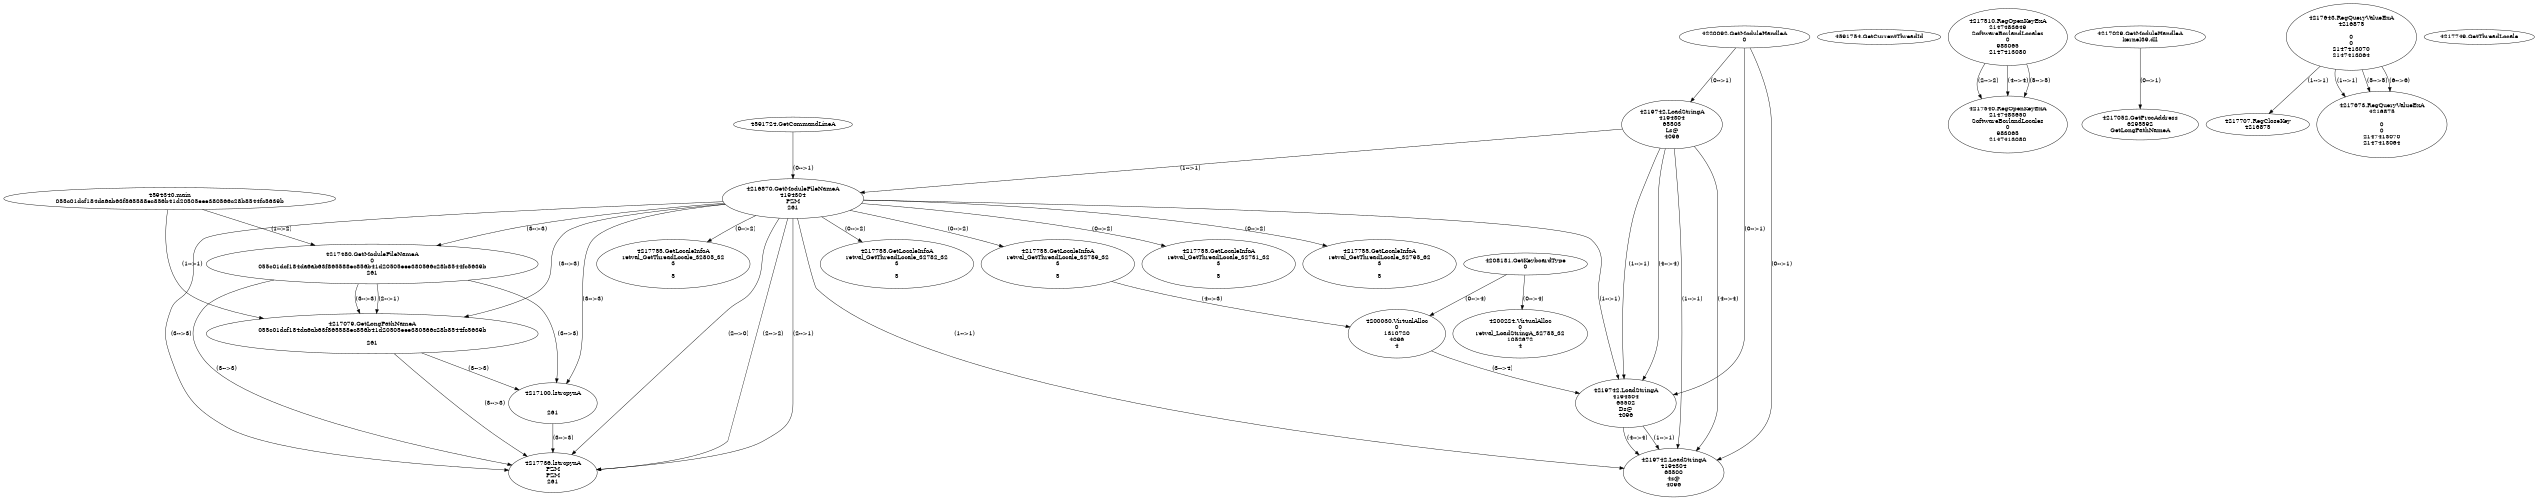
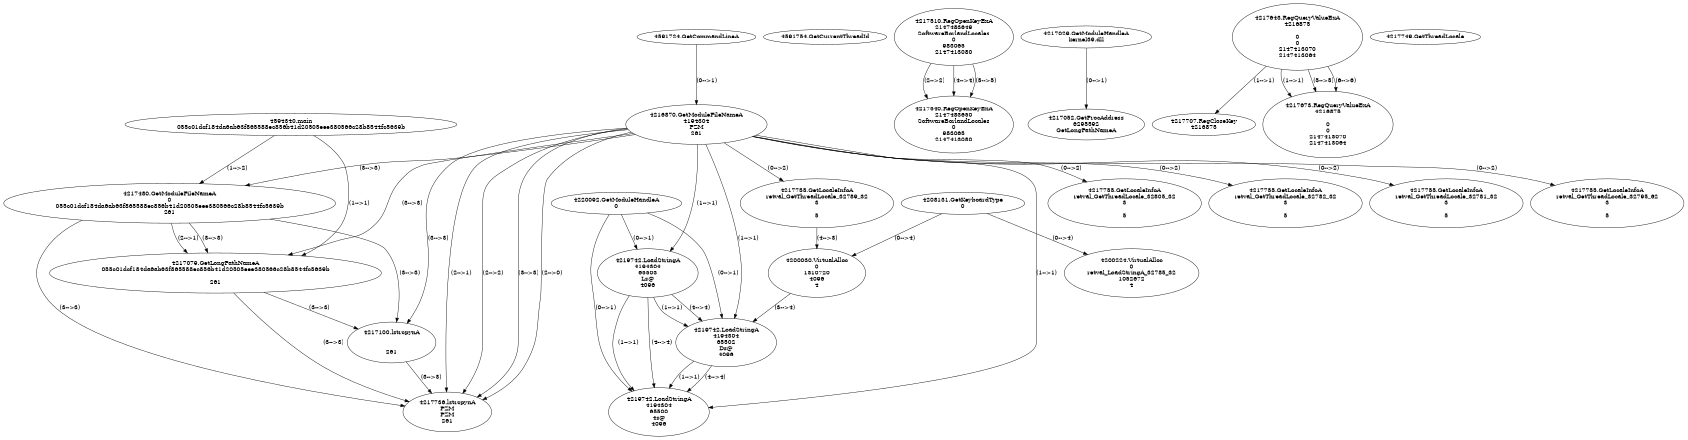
(1243, 161) -> (694, 199)
(1219, 264) -> (1446, 203)
(1526, 264) -> (963, 203)
